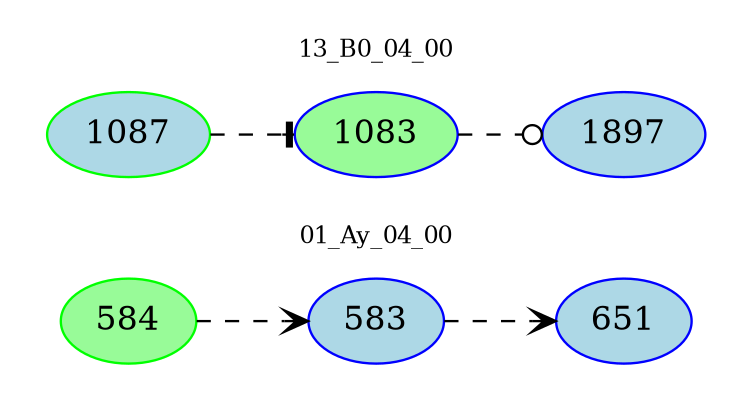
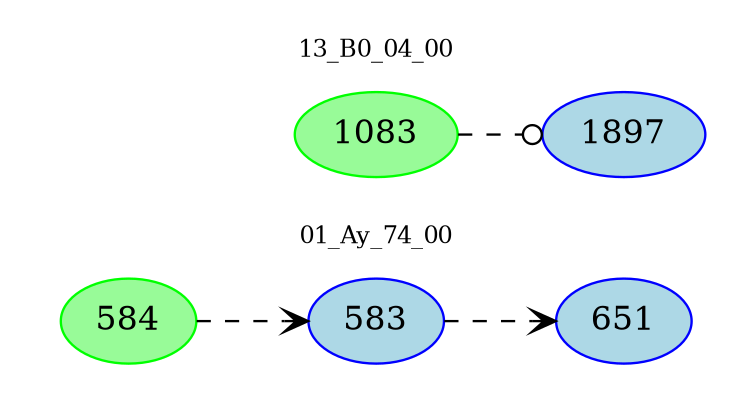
(129, 135) -> none
(376, 135) -> (376, 135)
(376, 237) -> (376, 237)
